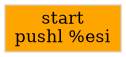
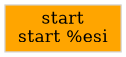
(63, 28) -> (63, 28)
